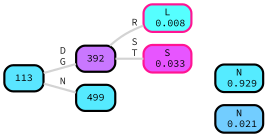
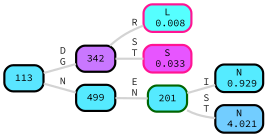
(96, 59) -> (96, 59)
none -> (167, 99)
(239, 119) -> (239, 119)
